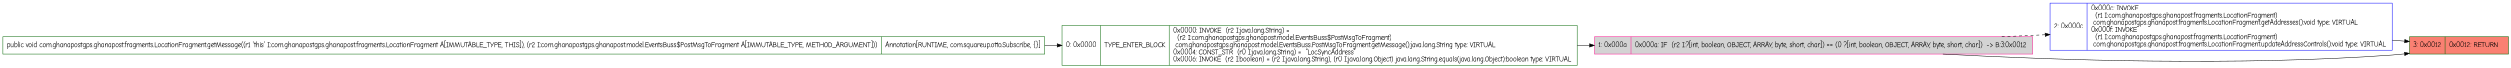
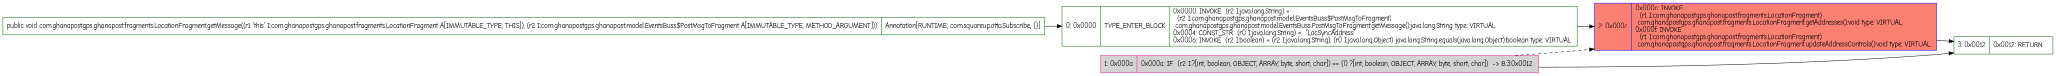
(2221, 27) -> (1766, 27)
(1583, 45) -> (1583, 26)
(2459, 45) -> (2003, 45)
